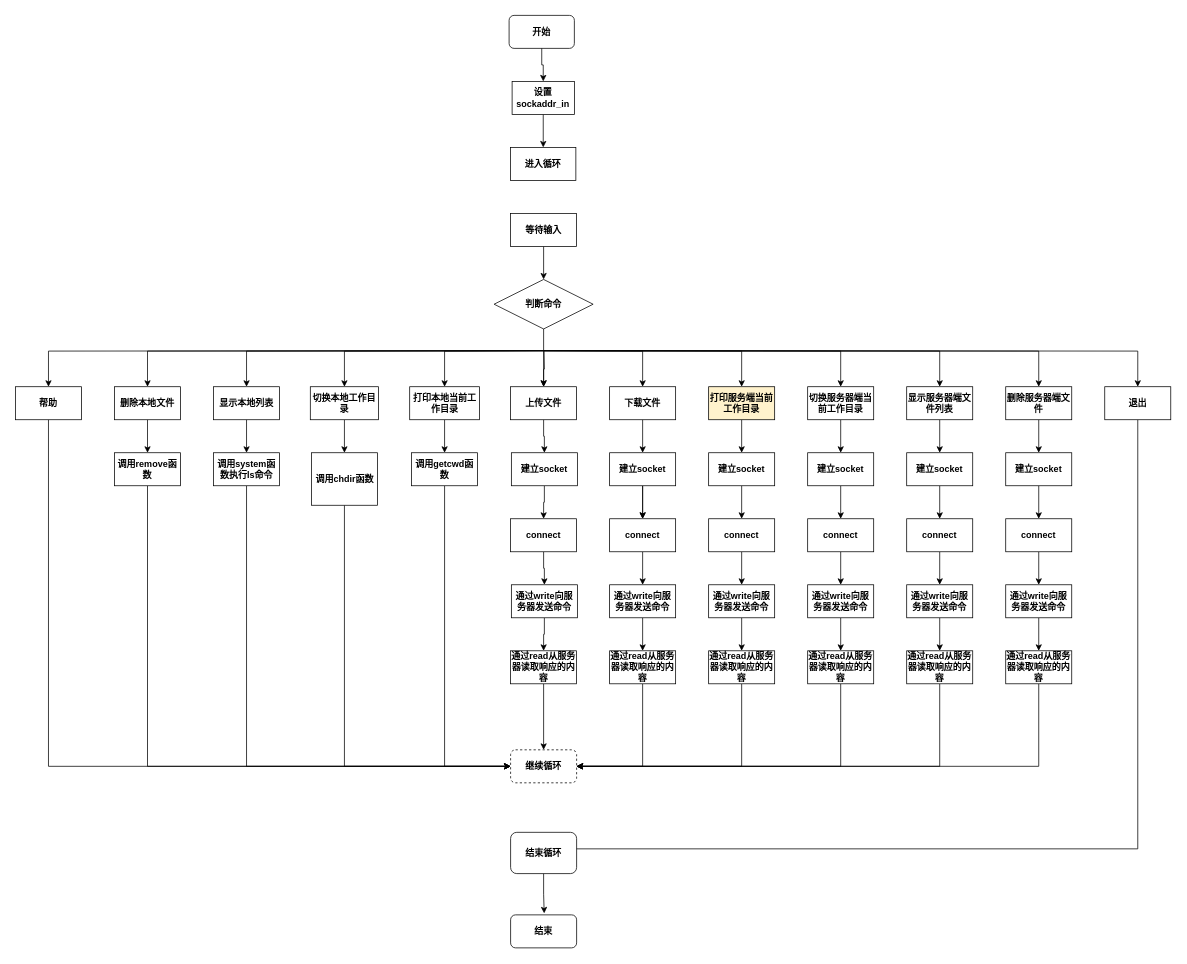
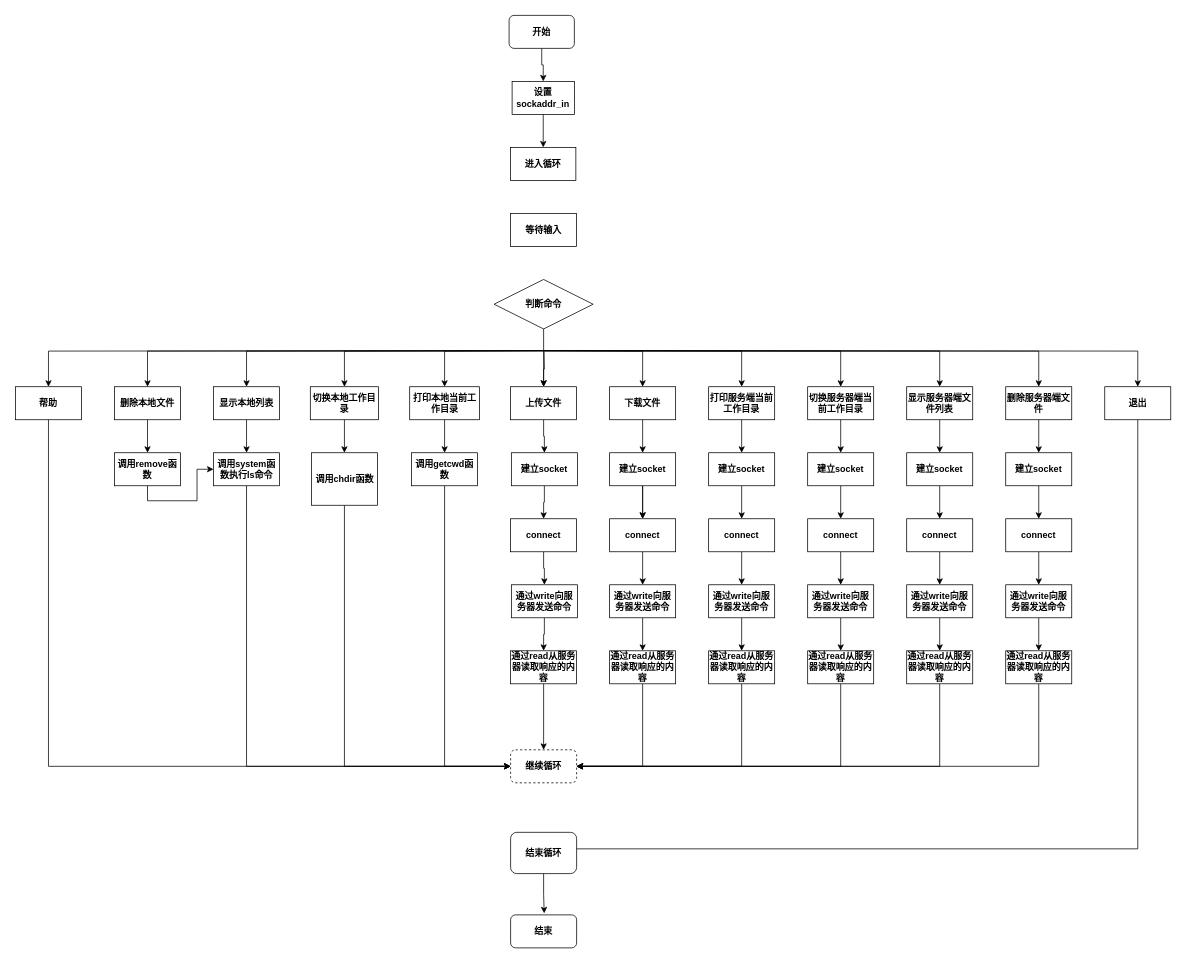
(543, 260) -> none
(741, 403) -> (741, 403)
(147, 631) -> (172, 501)
